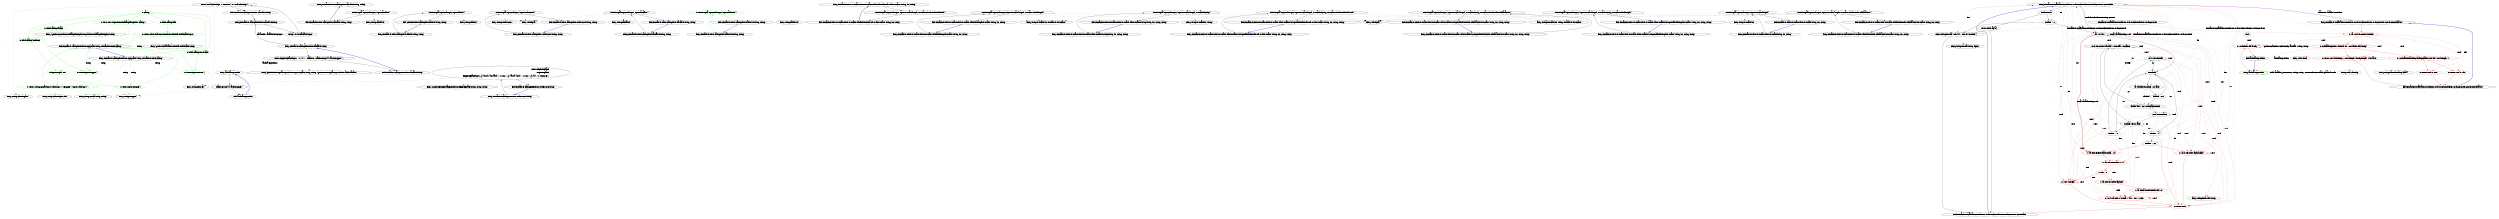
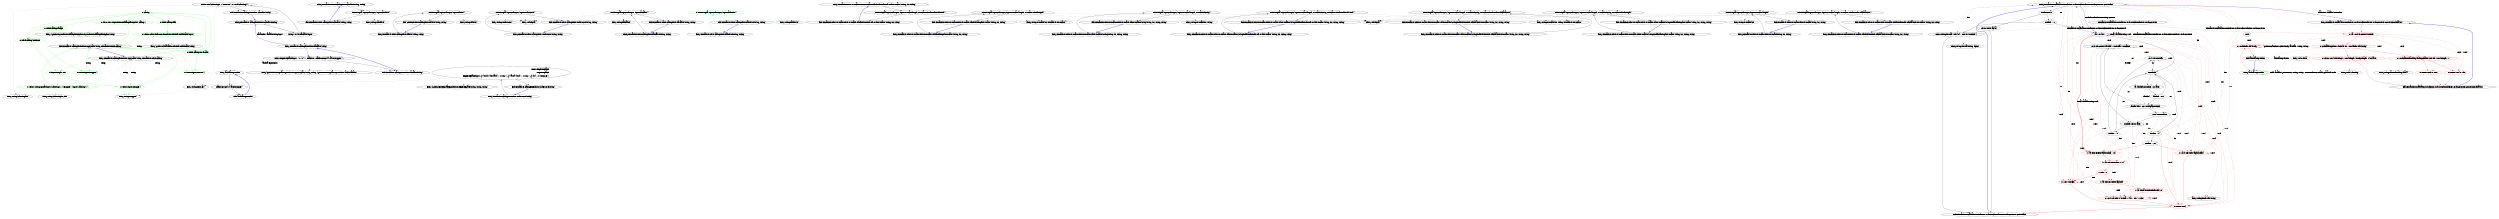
(2465, 52) -> (2465, 52)
(93, 97) -> none
